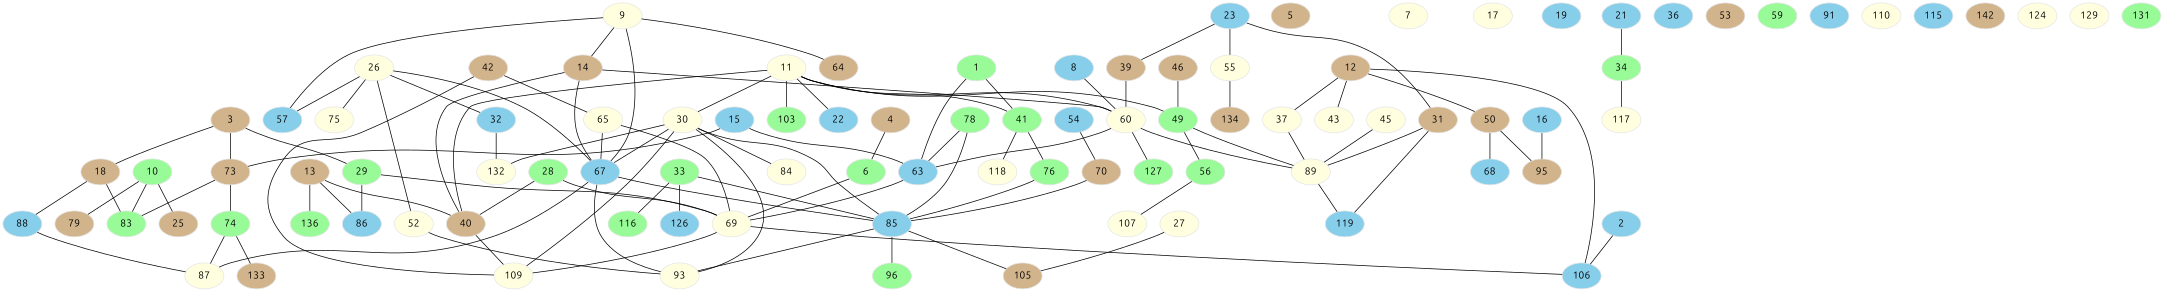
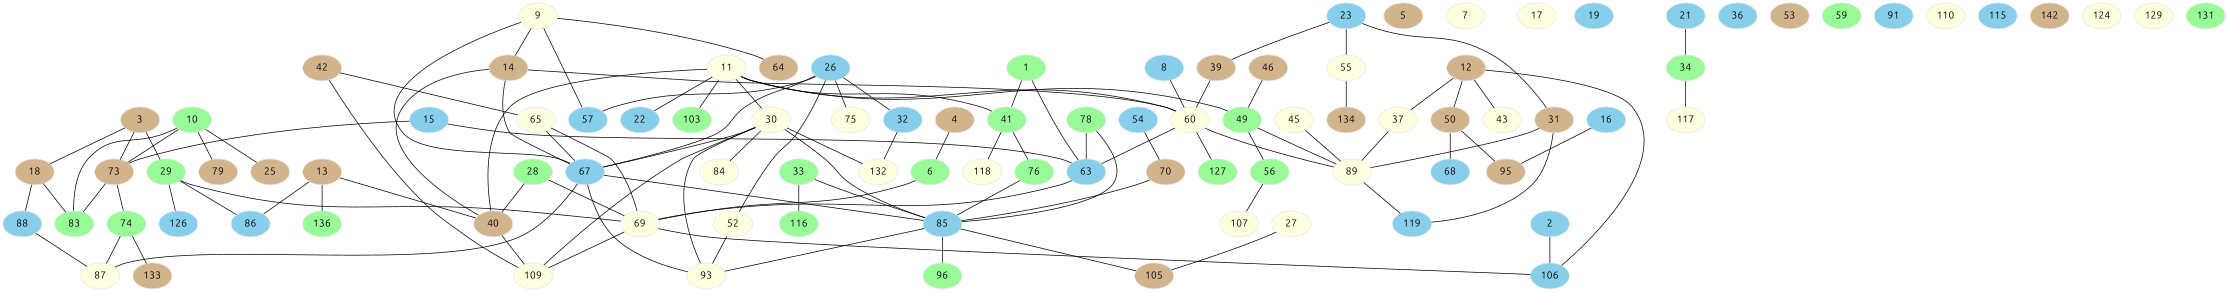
(374, 68) -> (831, 68)
none -> (157, 143)
(680, 198) -> (172, 198)
